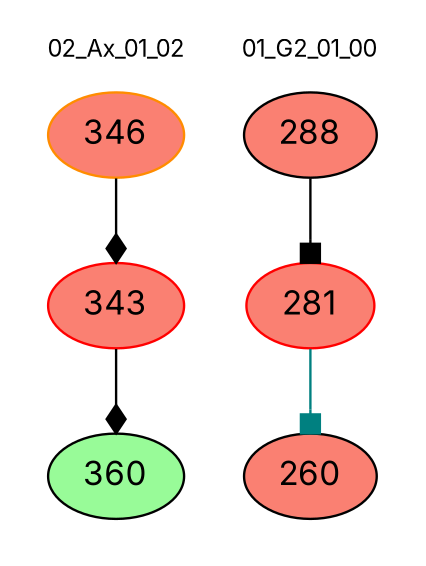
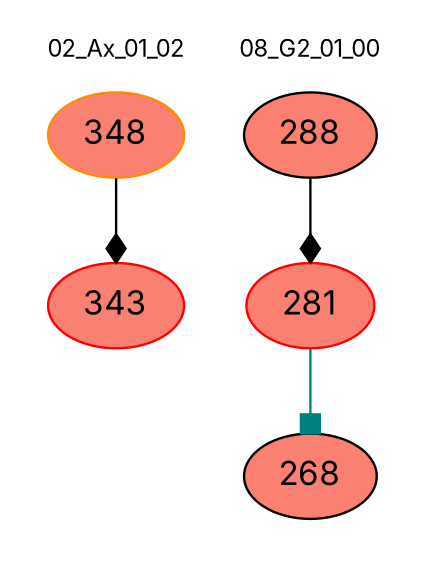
(310, 51) -> (310, 51)
(116, 135) -> (116, 135)
(310, 209) -> (310, 209)
(116, 476) -> none
(310, 476) -> (310, 476)
